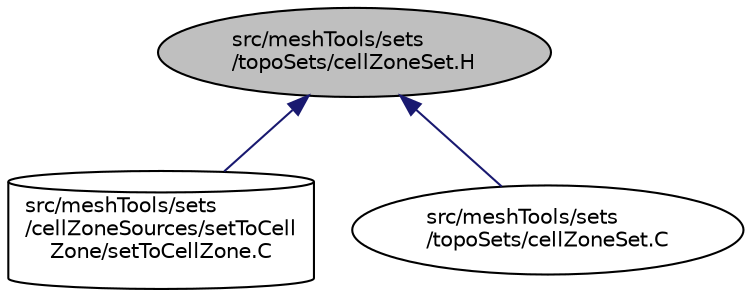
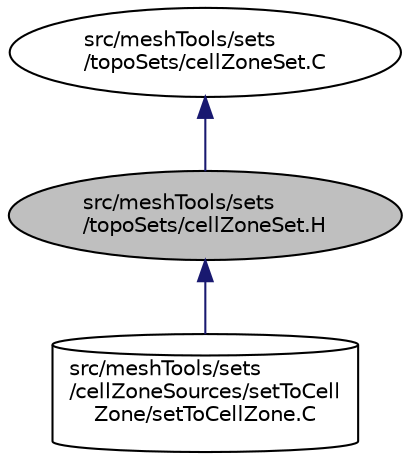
(459, 148) -> (205, 145)
